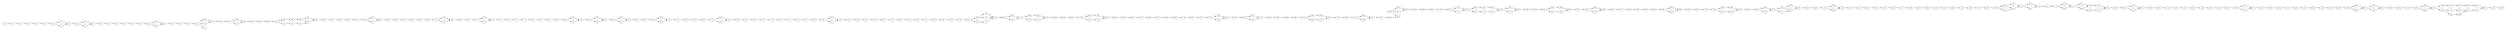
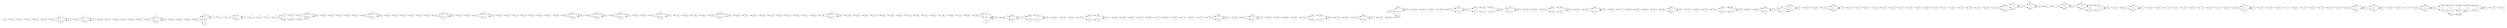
(977, 22) -> none
